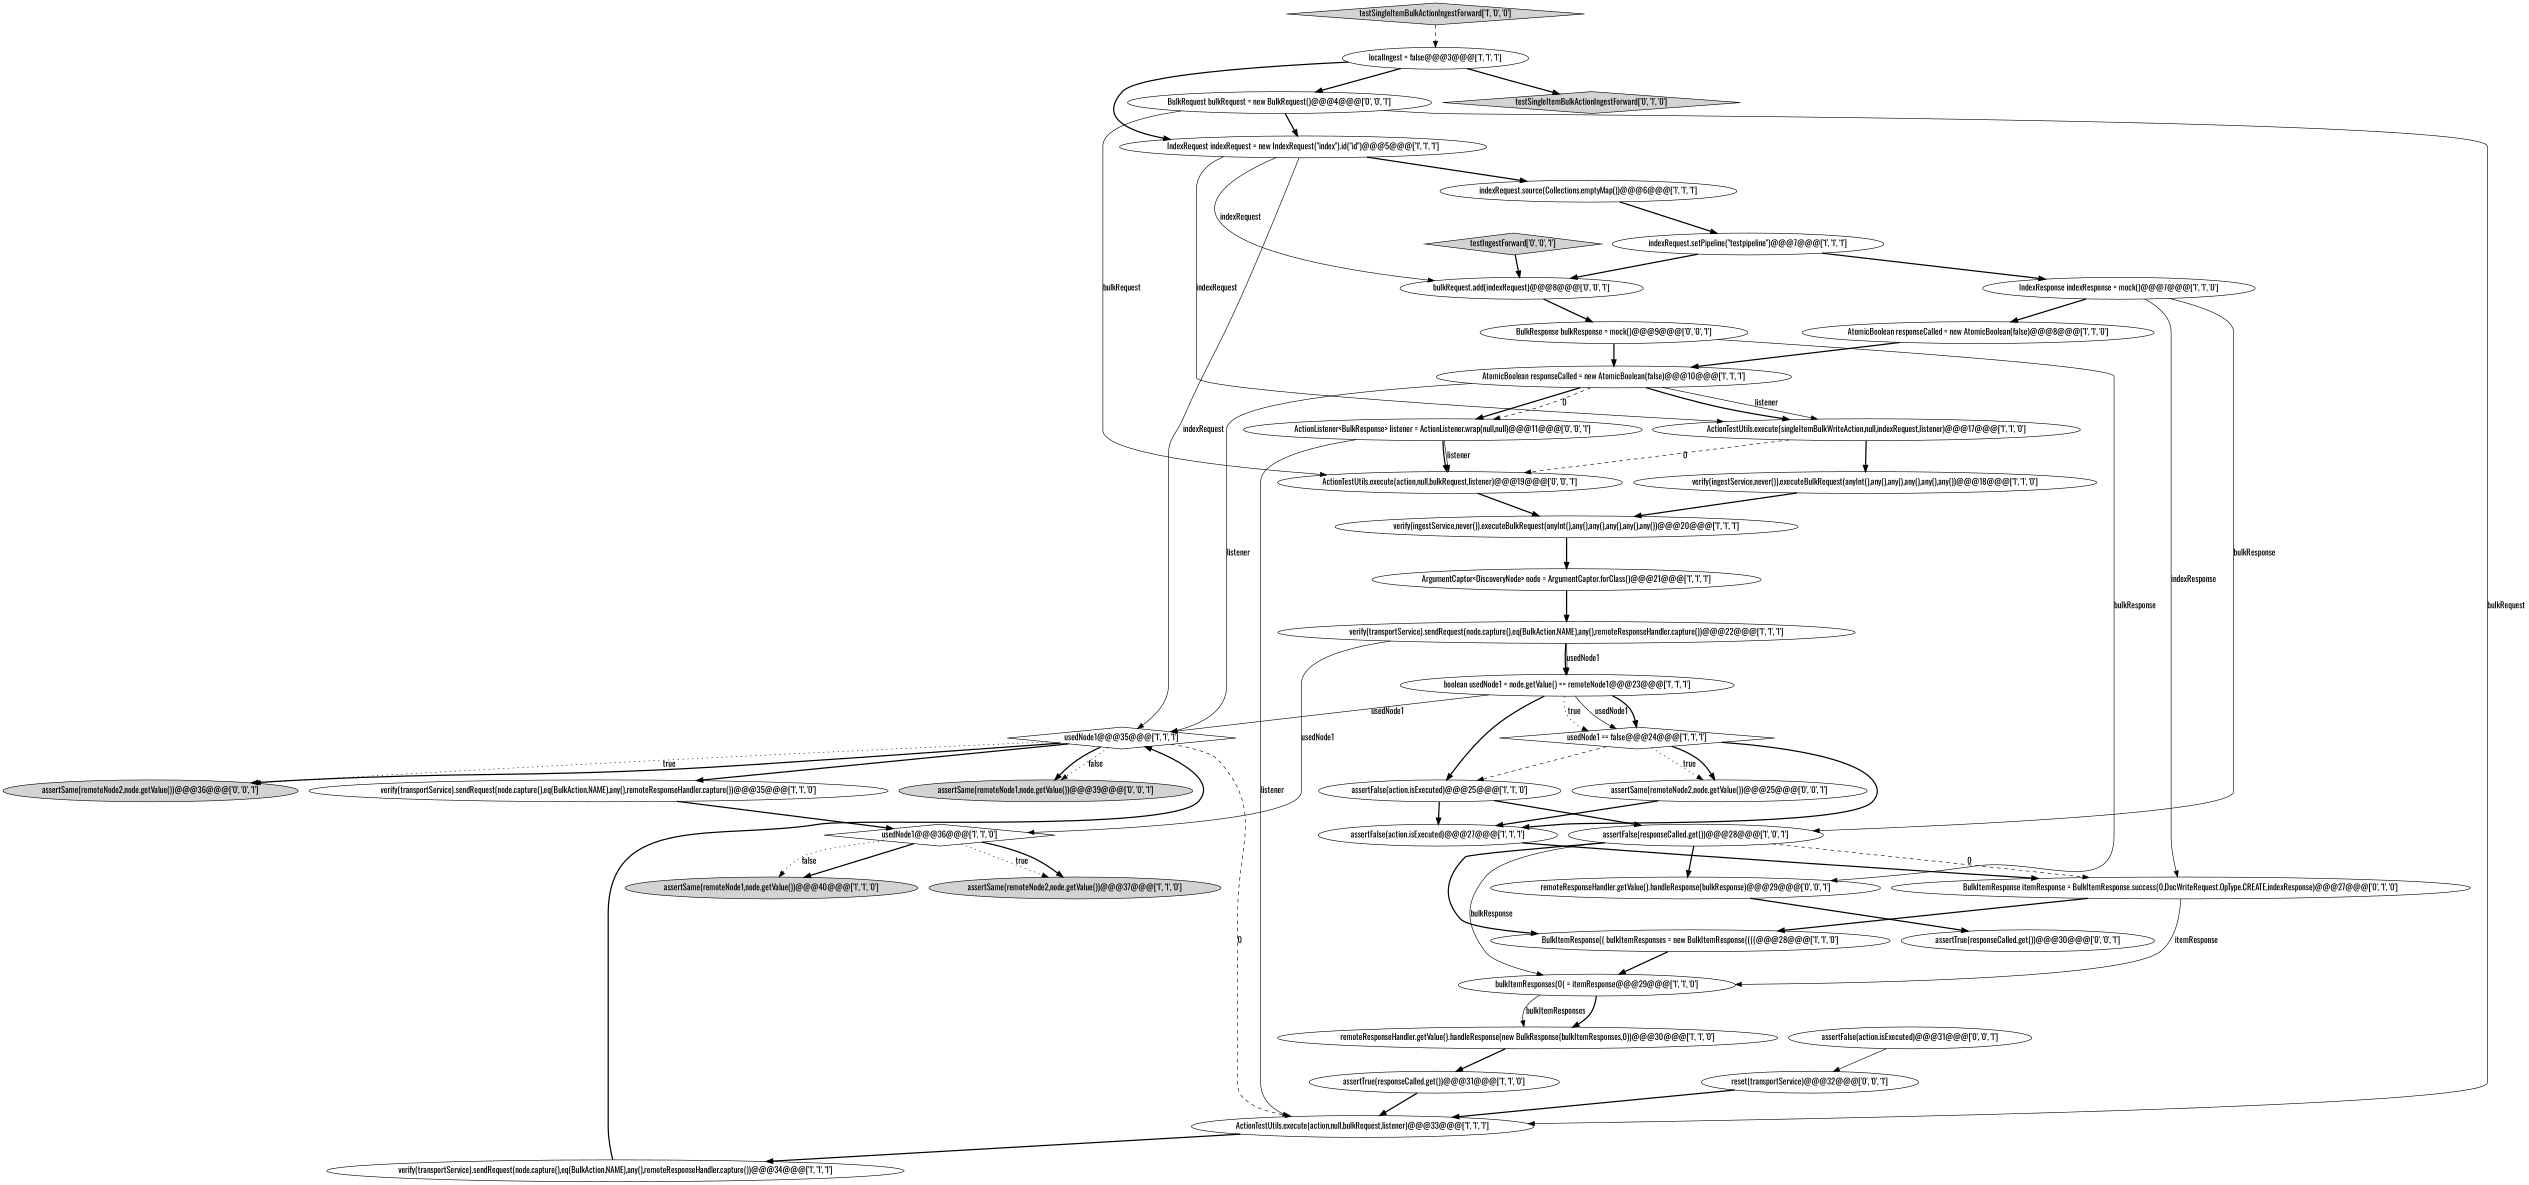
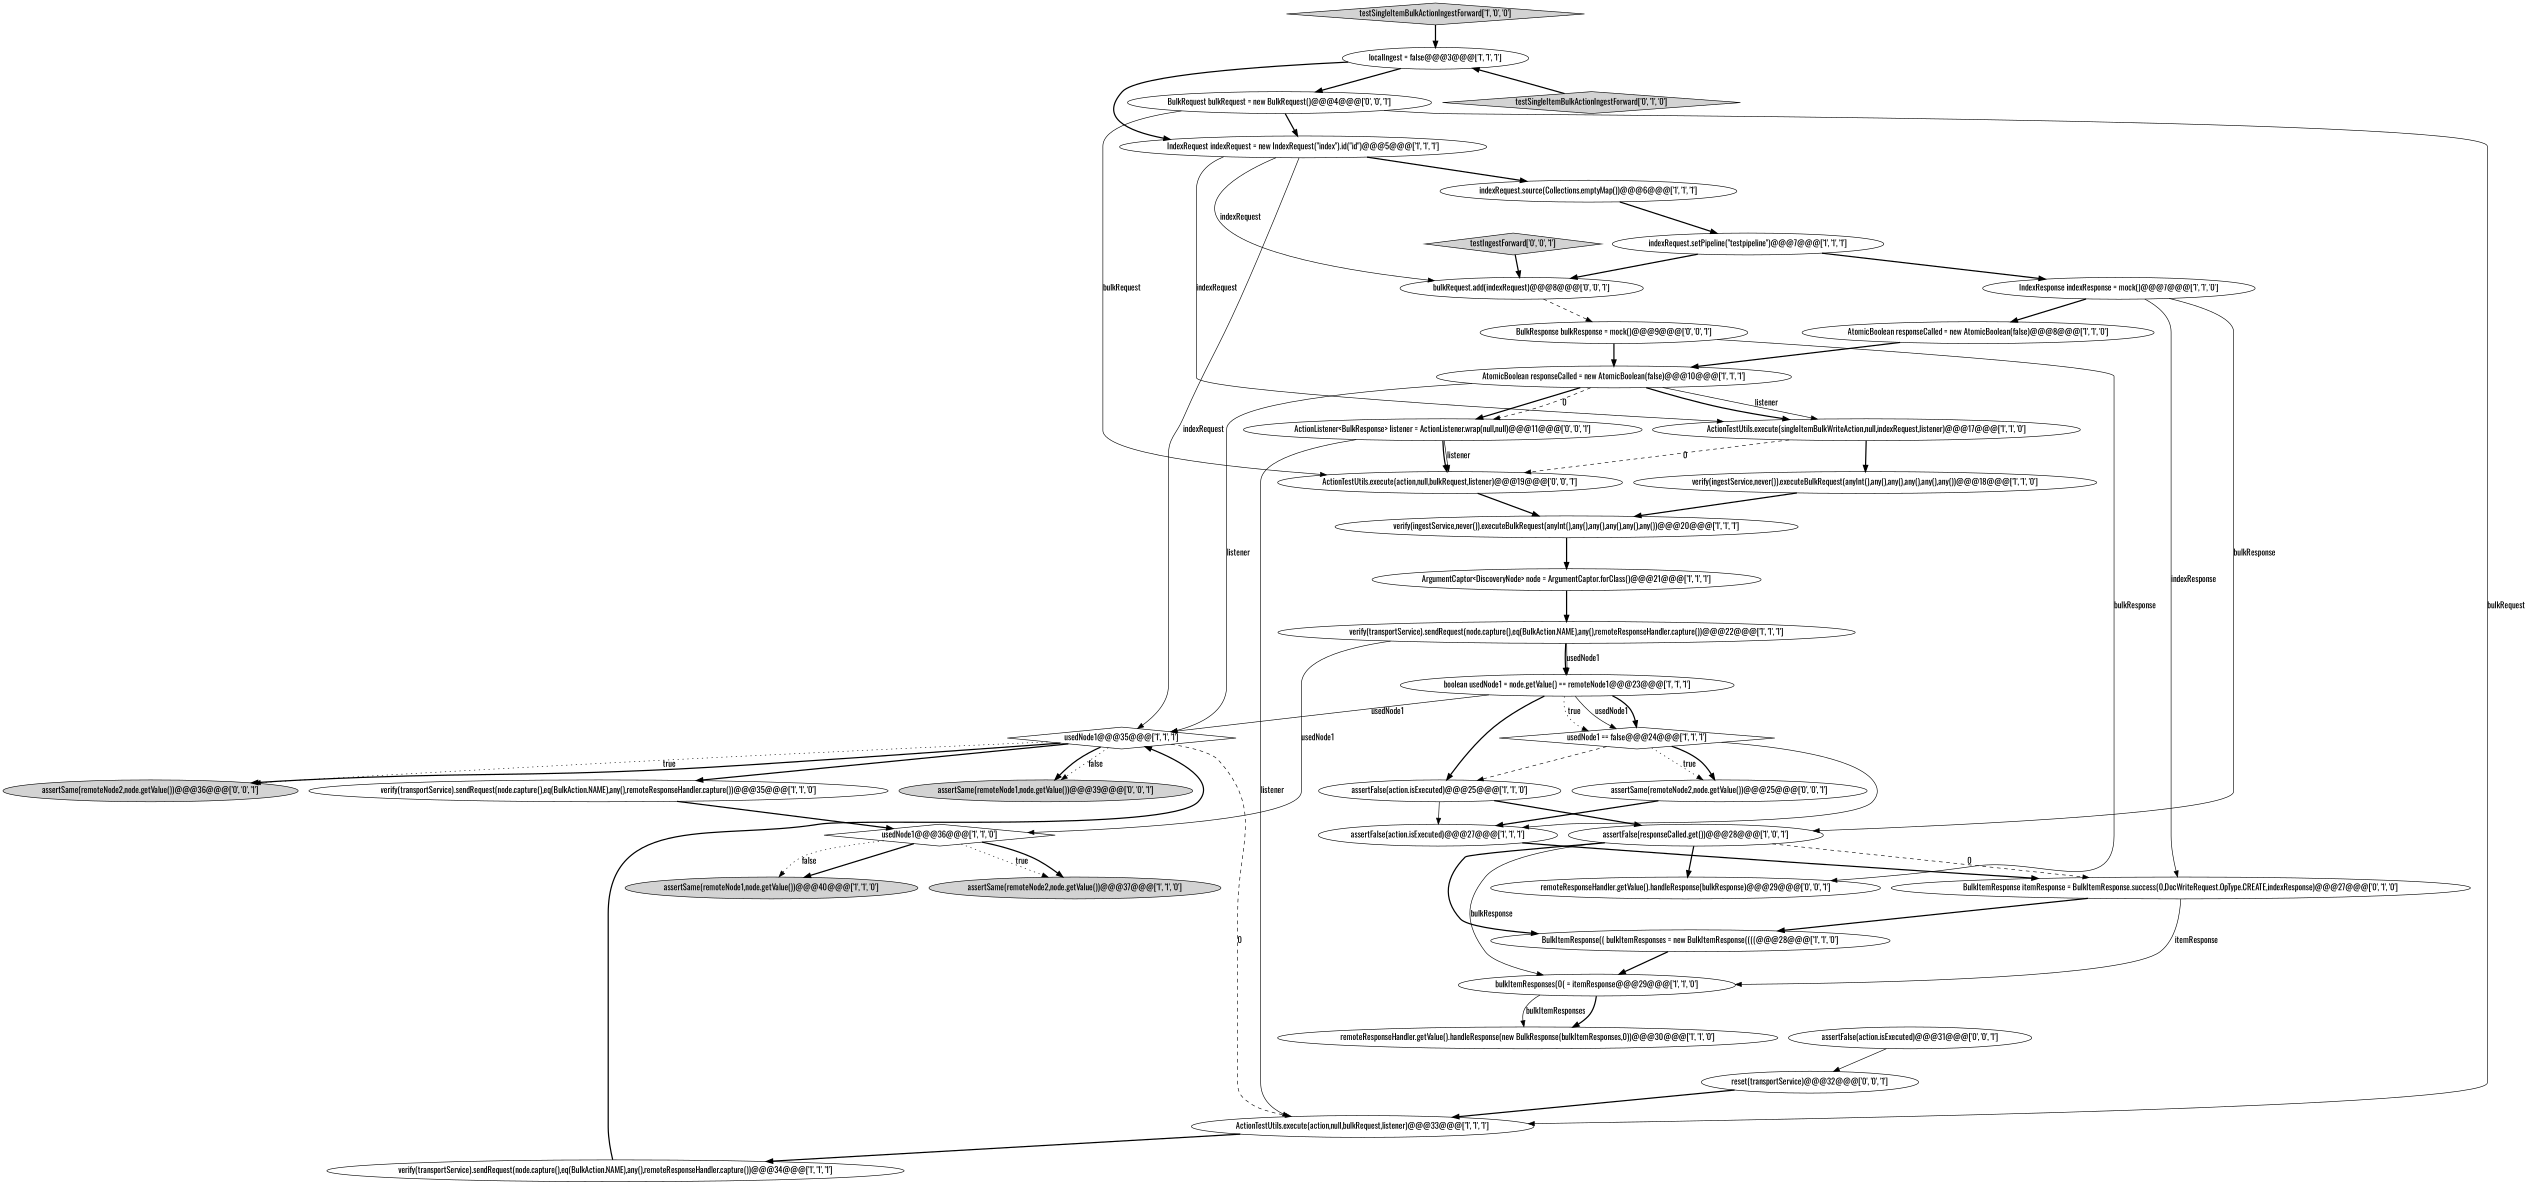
(1435, 33) -> (1435, 33)
(1510, 81) -> (1522, 82)
(1565, 309) -> (1565, 309)
(1439, 810) -> (1439, 810)
(1793, 818) -> (1793, 818)
(2028, 941) -> none
(1434, 1082) -> none
